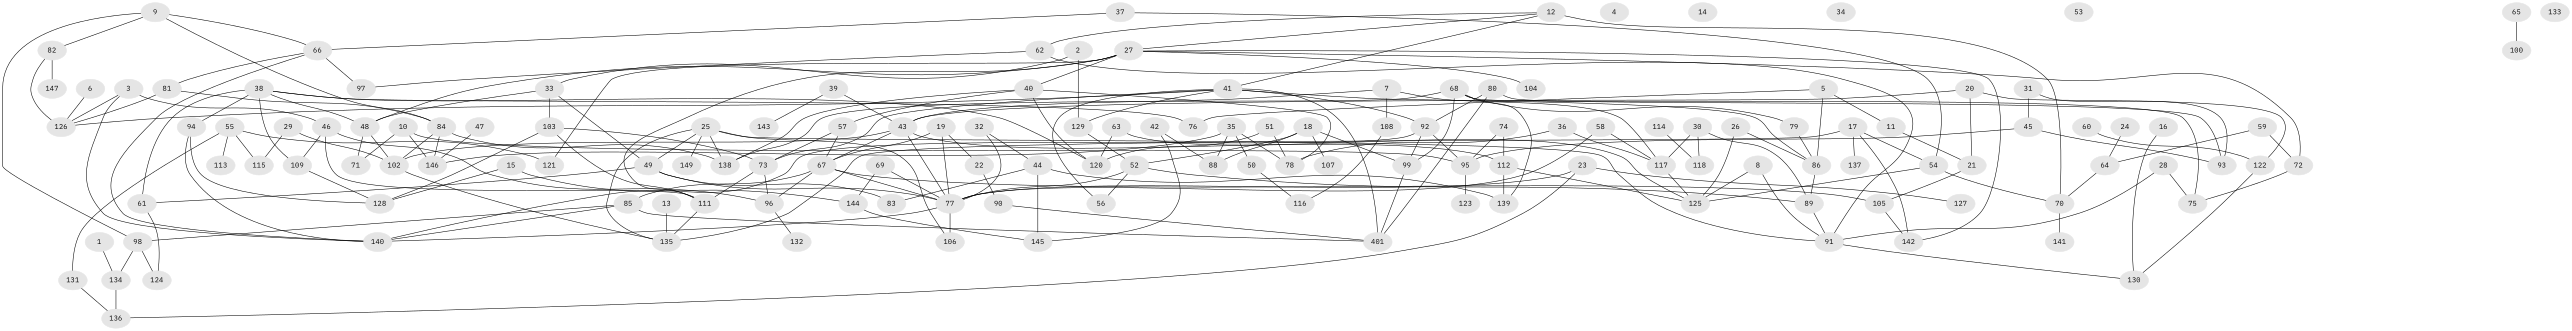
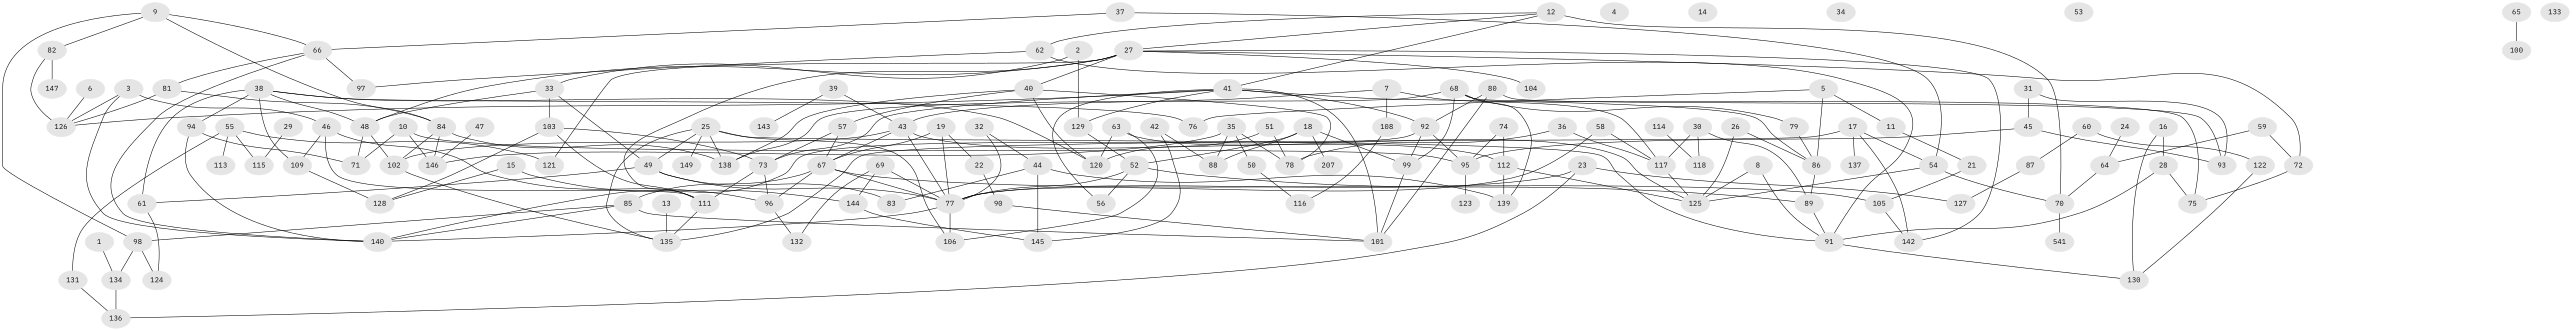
(1970, 89) -> none
none -> (2163, 143)
(341, 146) -> none
(1328, 165) -> (1328, 165)
none -> (2030, 165)
(256, 194) -> (265, 148)
none -> (833, 196)
none -> (1097, 220)
(1378, 242) -> (1378, 242)
(2060, 242) -> (2060, 242)
